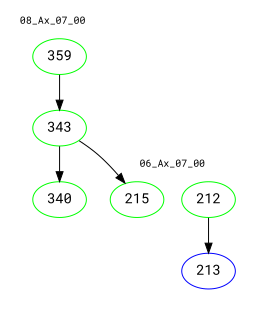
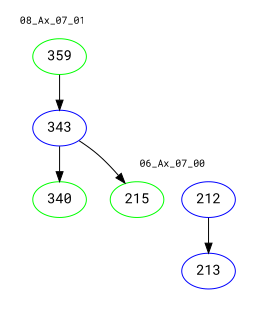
(53, 21) -> (53, 21)
(60, 128) -> (60, 128)
(209, 200) -> (209, 200)
